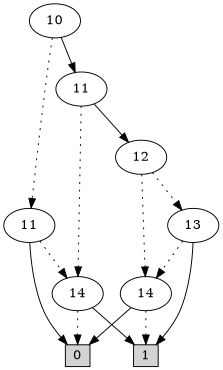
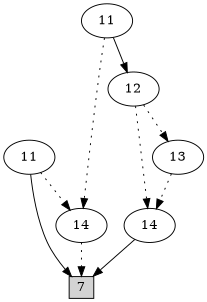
(55, 21) -> none
(78, 356) -> (81, 287)
(146, 356) -> none
